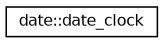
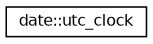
(82, 22) -> (76, 22)
